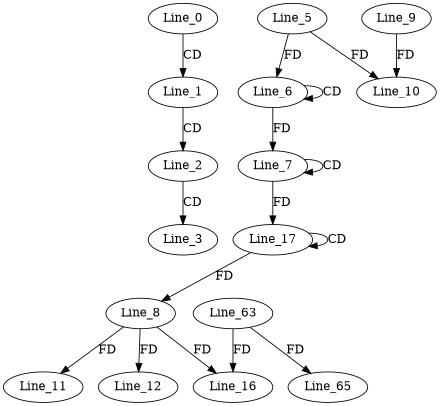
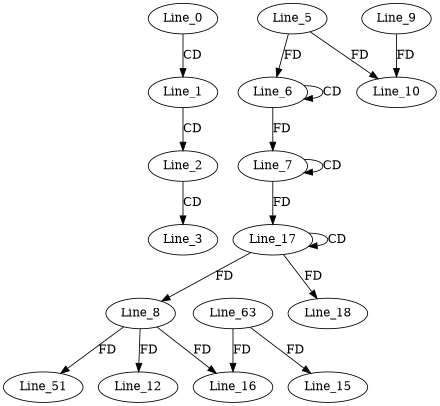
none -> (328, 313)
(43, 387) -> (43, 387)
(328, 387) -> (328, 387)
